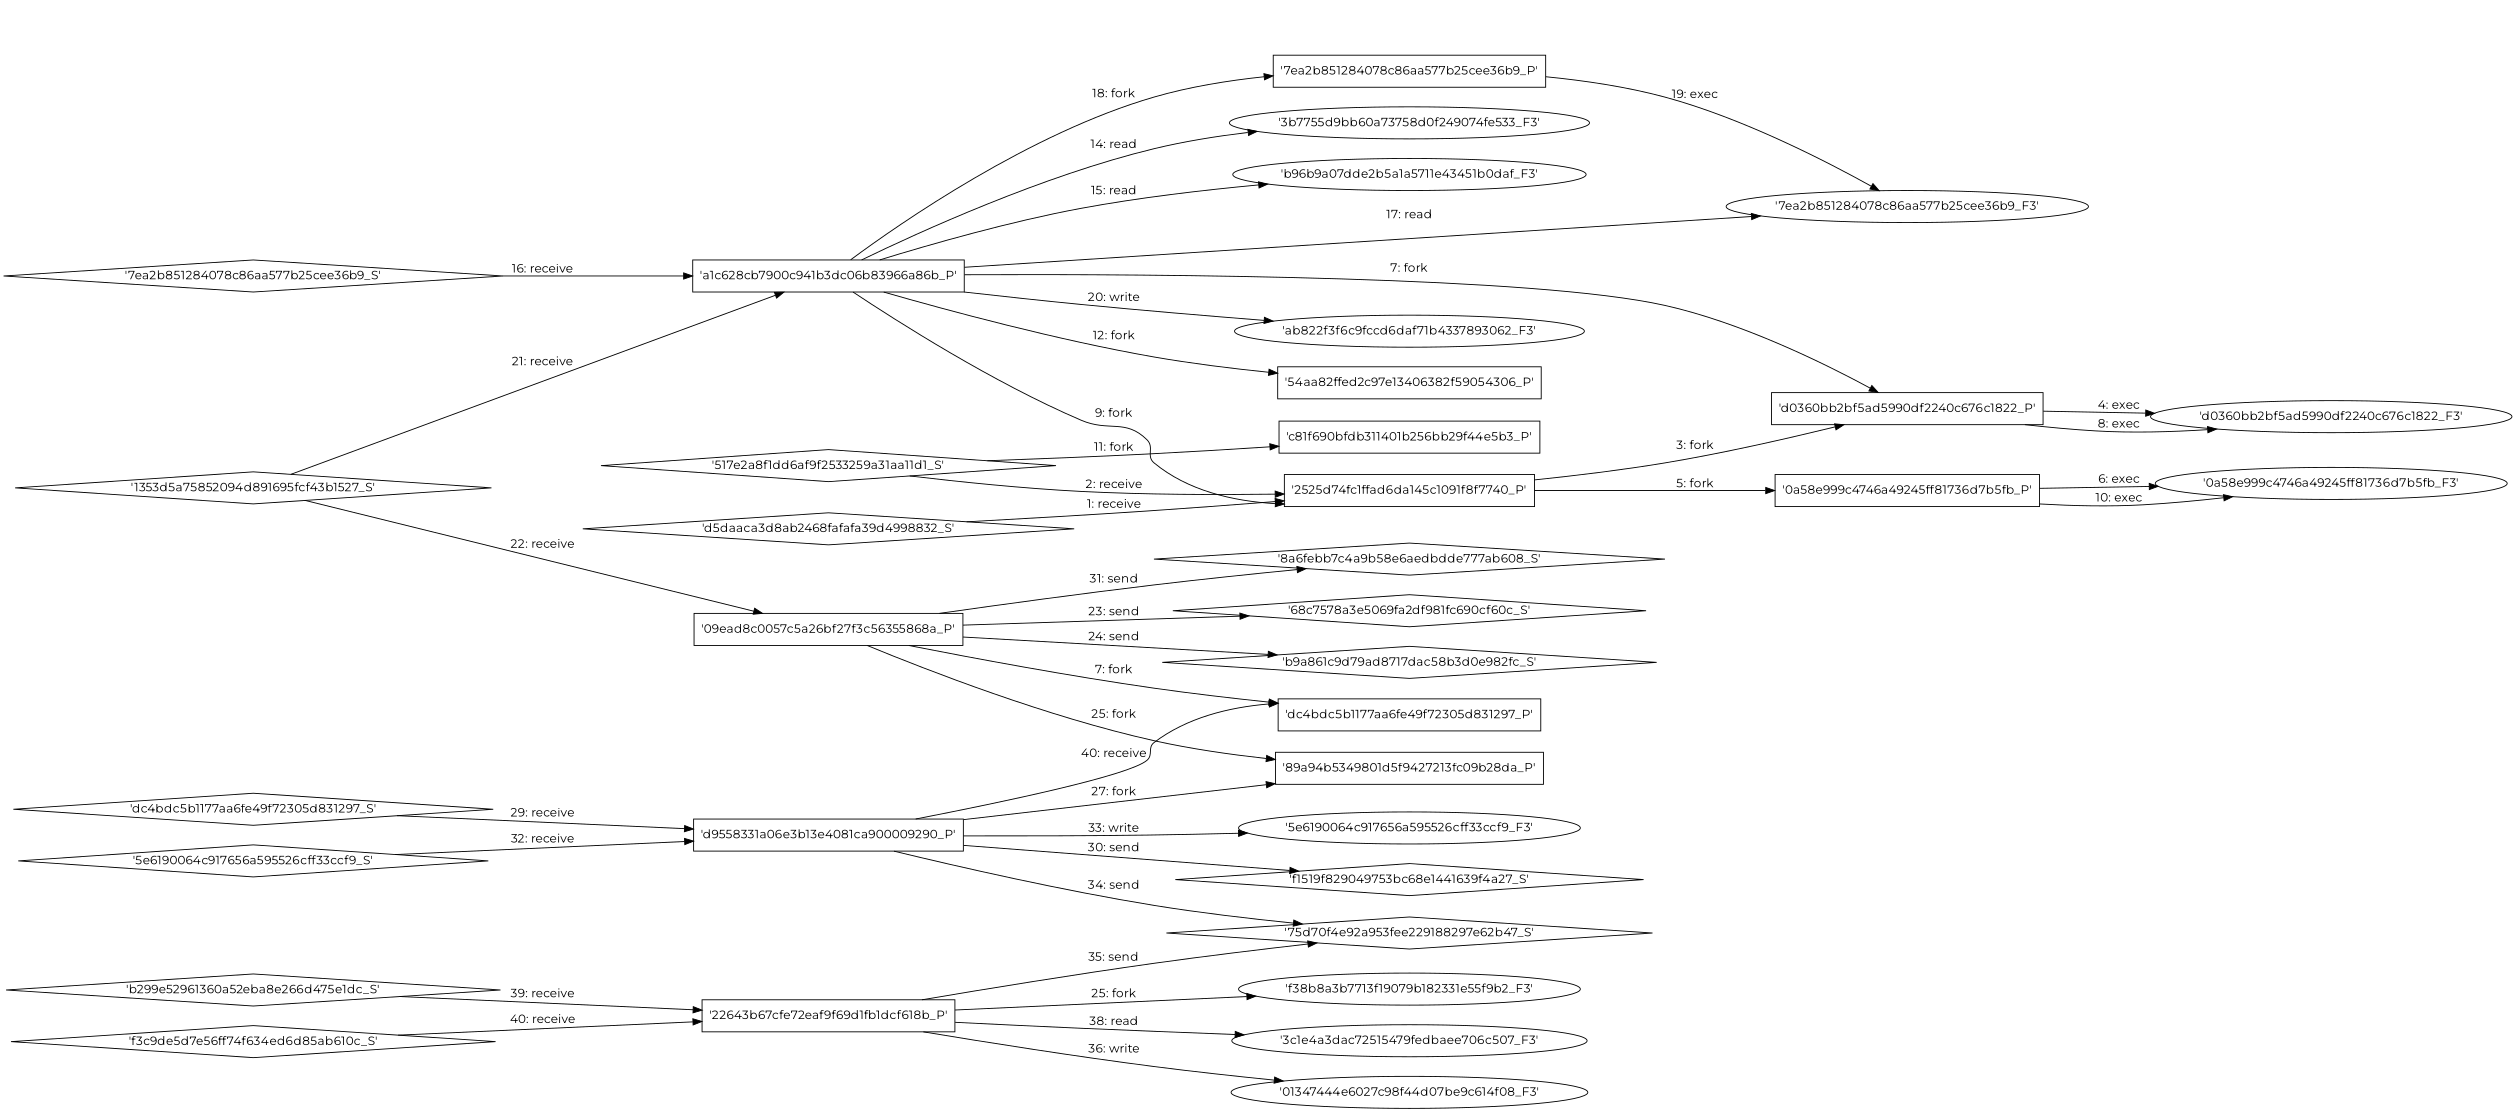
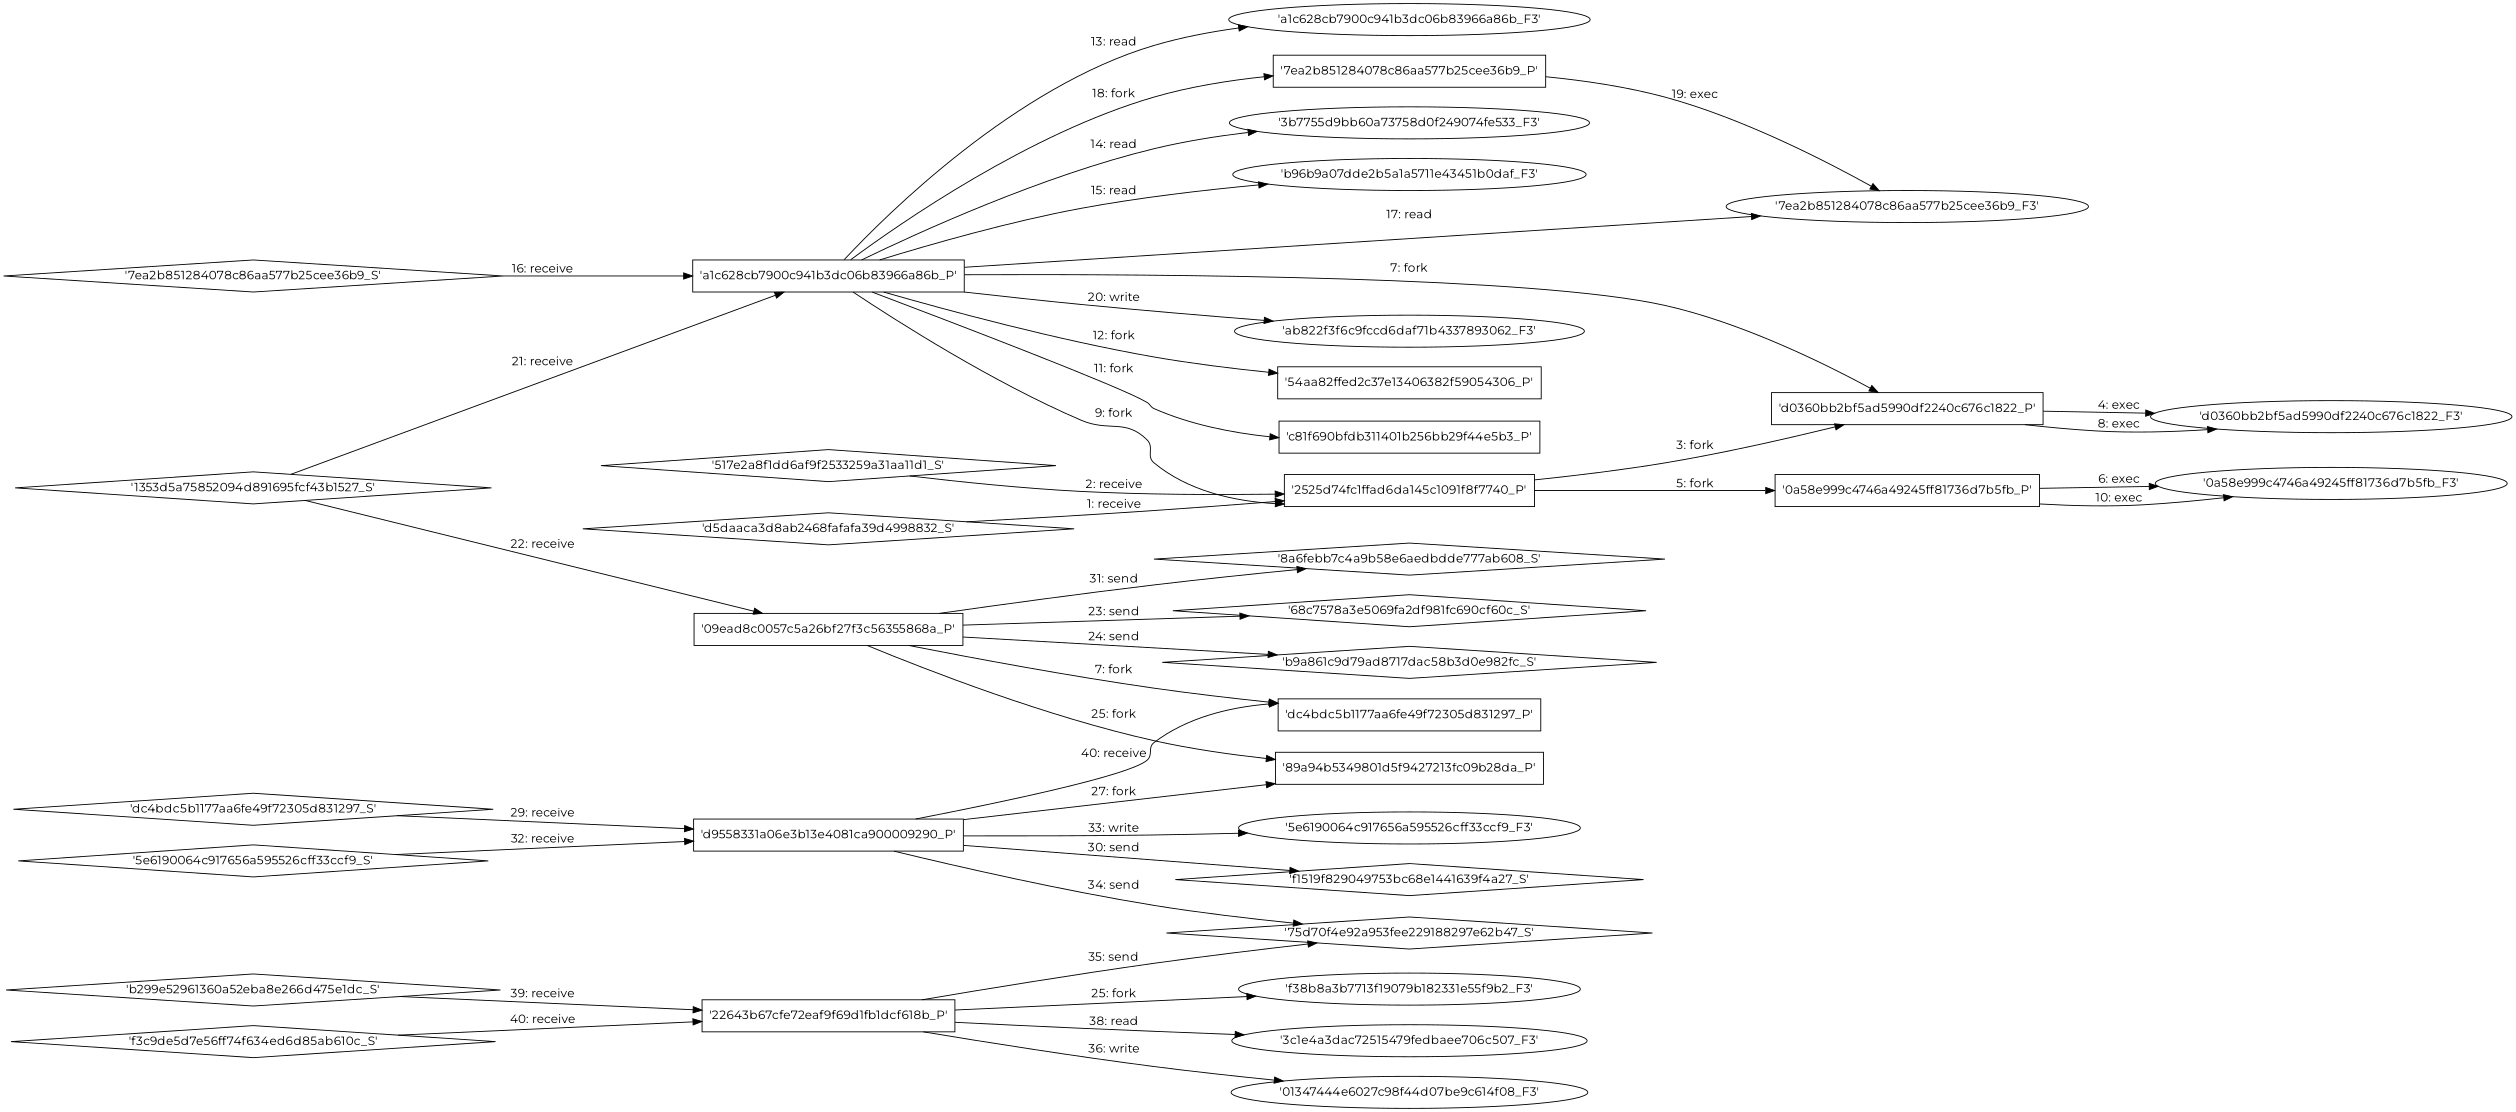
none -> (1409, 20)
(1409, 383) -> (1409, 383)
(1129, 455) -> (1070, 369)
